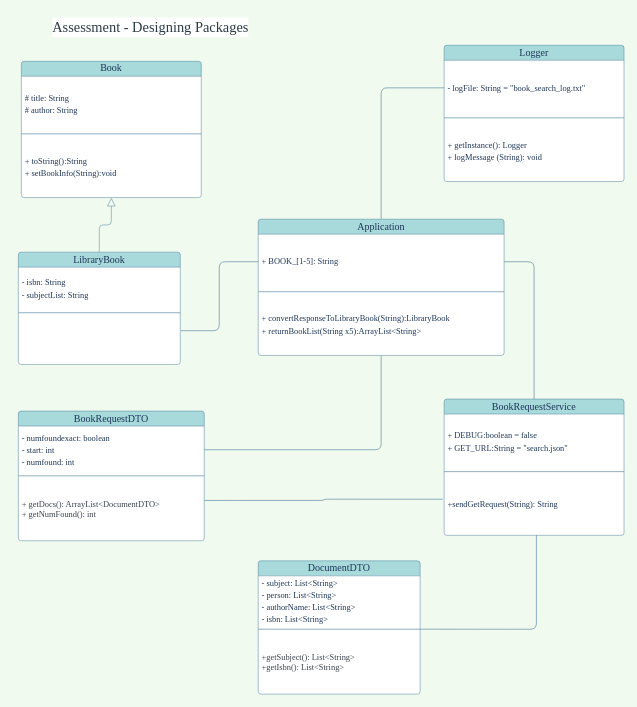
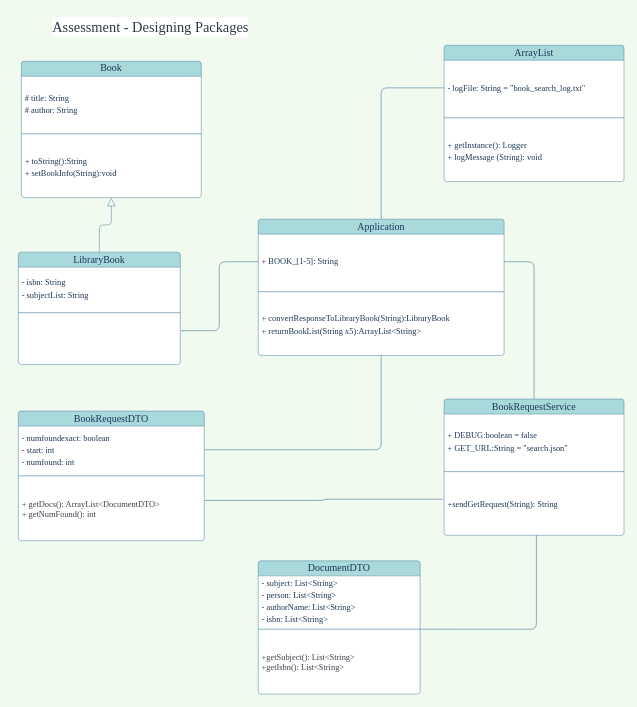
(534, 53) -> (534, 53)
